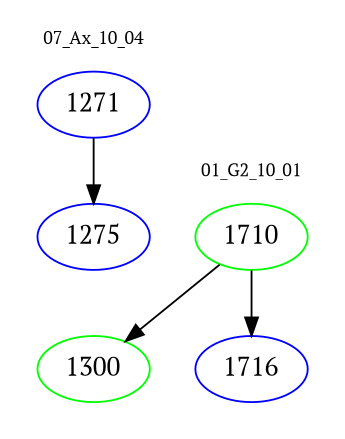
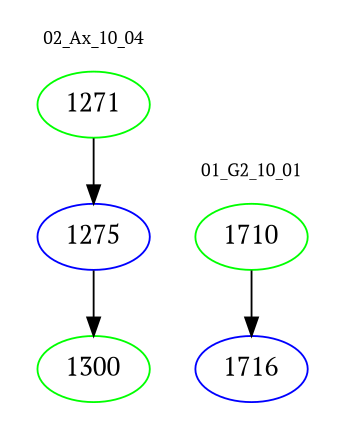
(94, 39) -> (94, 39)
(94, 105) -> (94, 105)
(192, 287) -> (94, 294)
